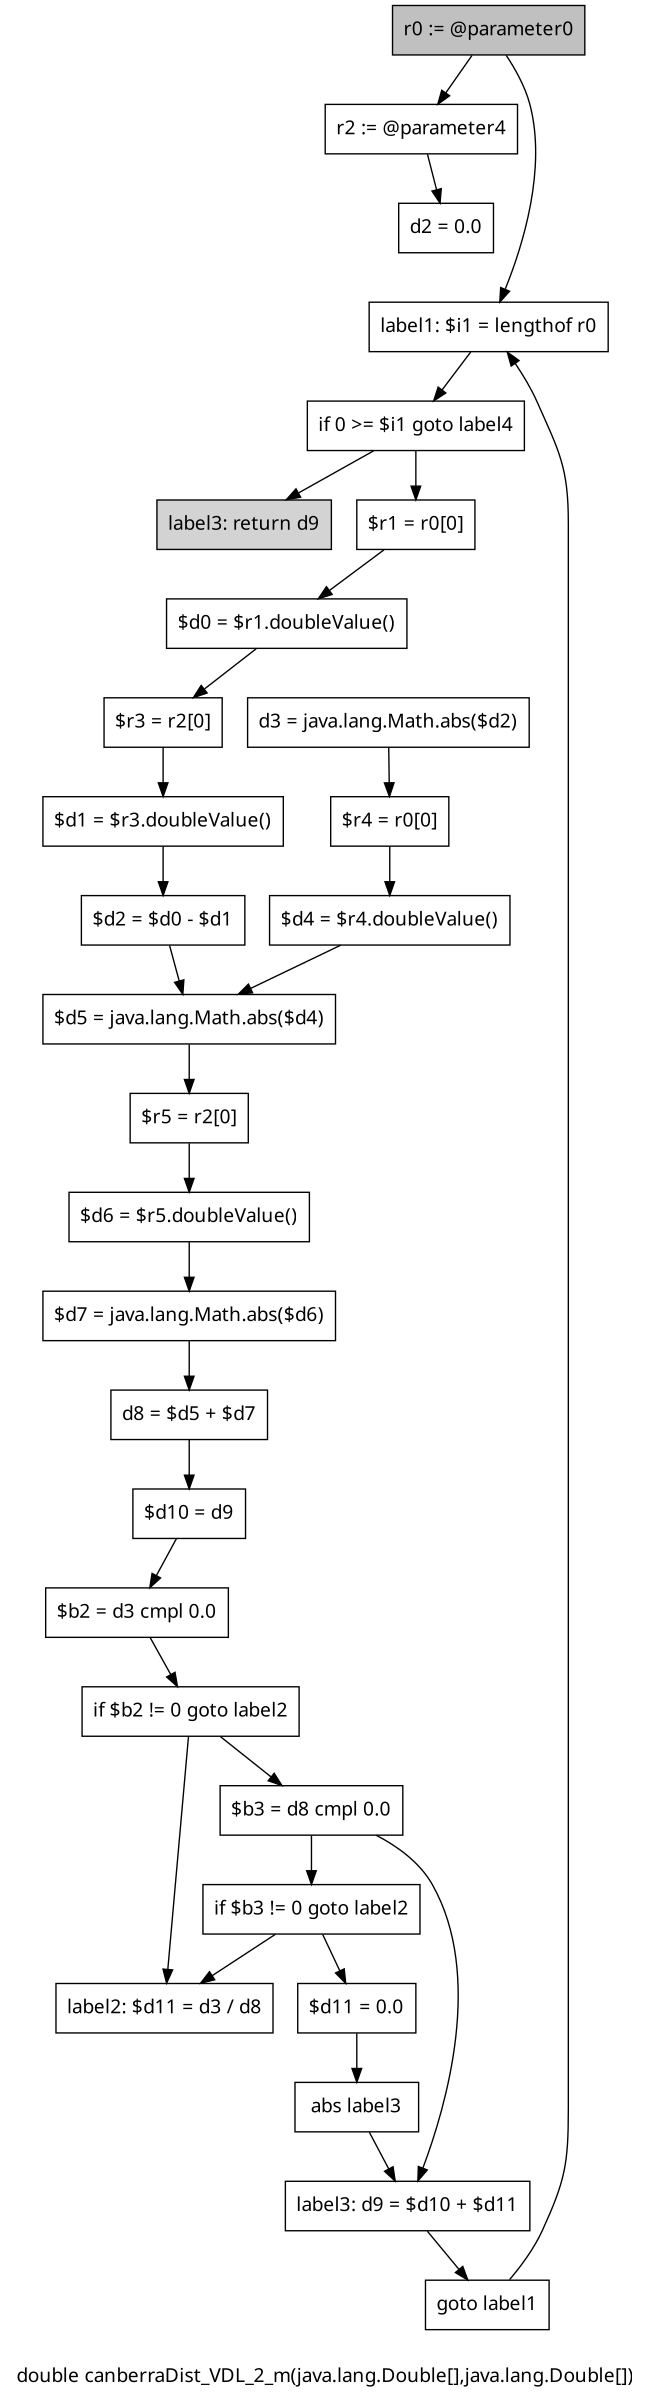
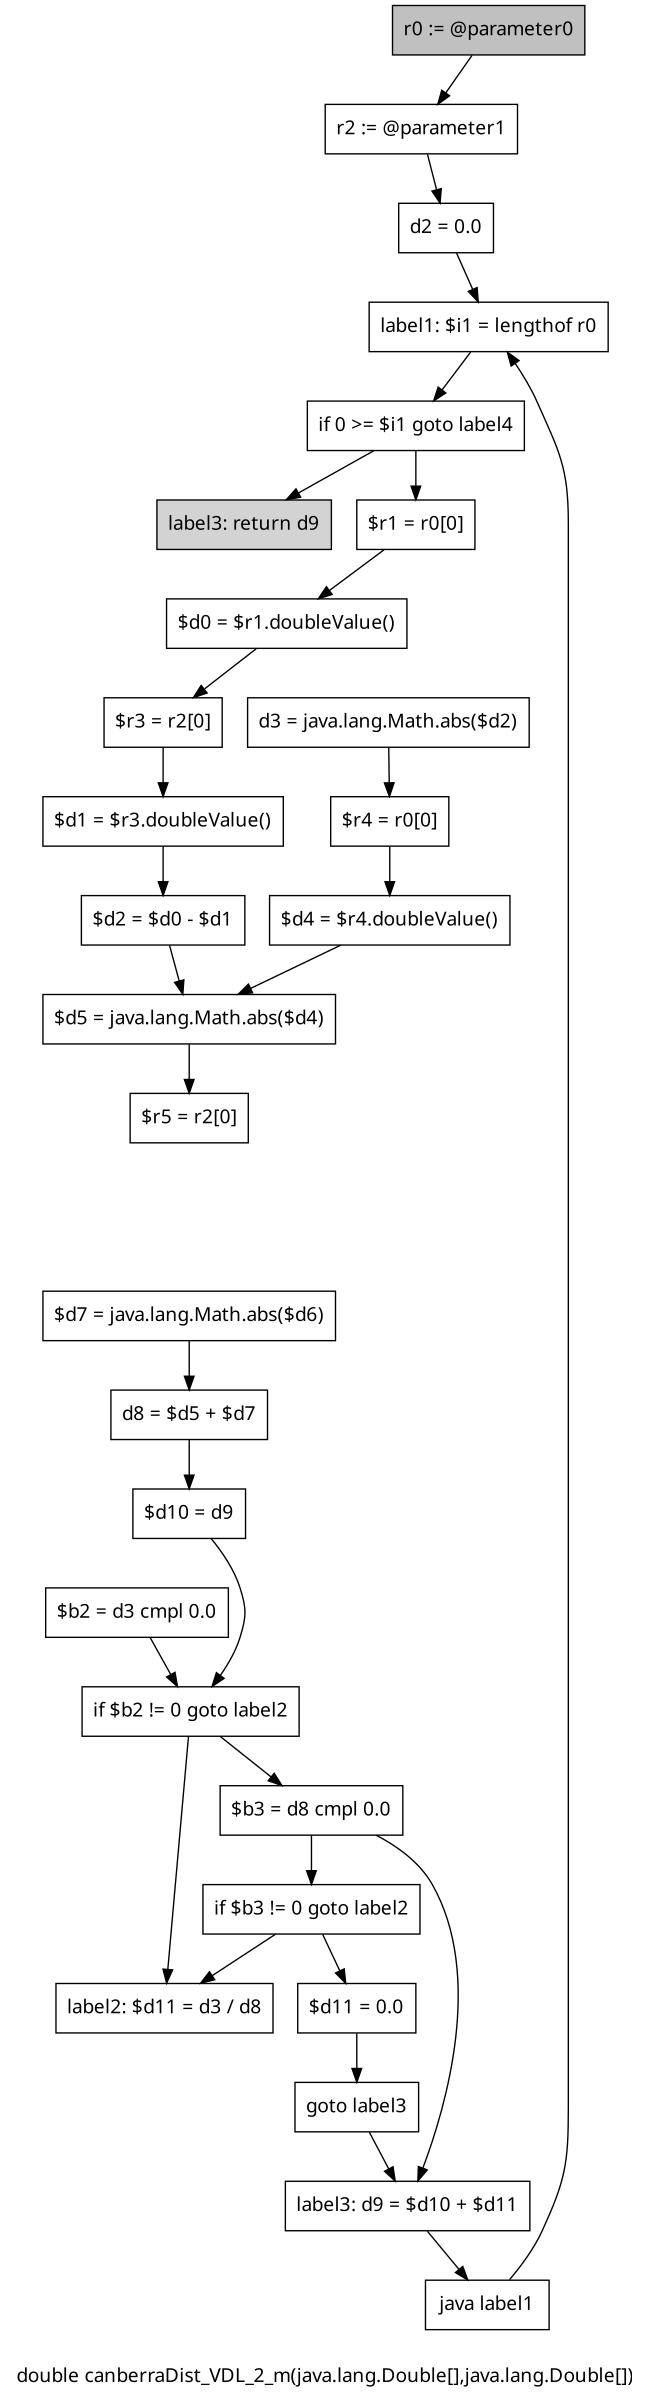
(421, 129) -> (421, 129)
(535, 171) -> (465, 271)
(189, 1217) -> none
(166, 1557) -> (244, 1605)
(357, 2107) -> (357, 2107)
(487, 2305) -> (487, 2305)
